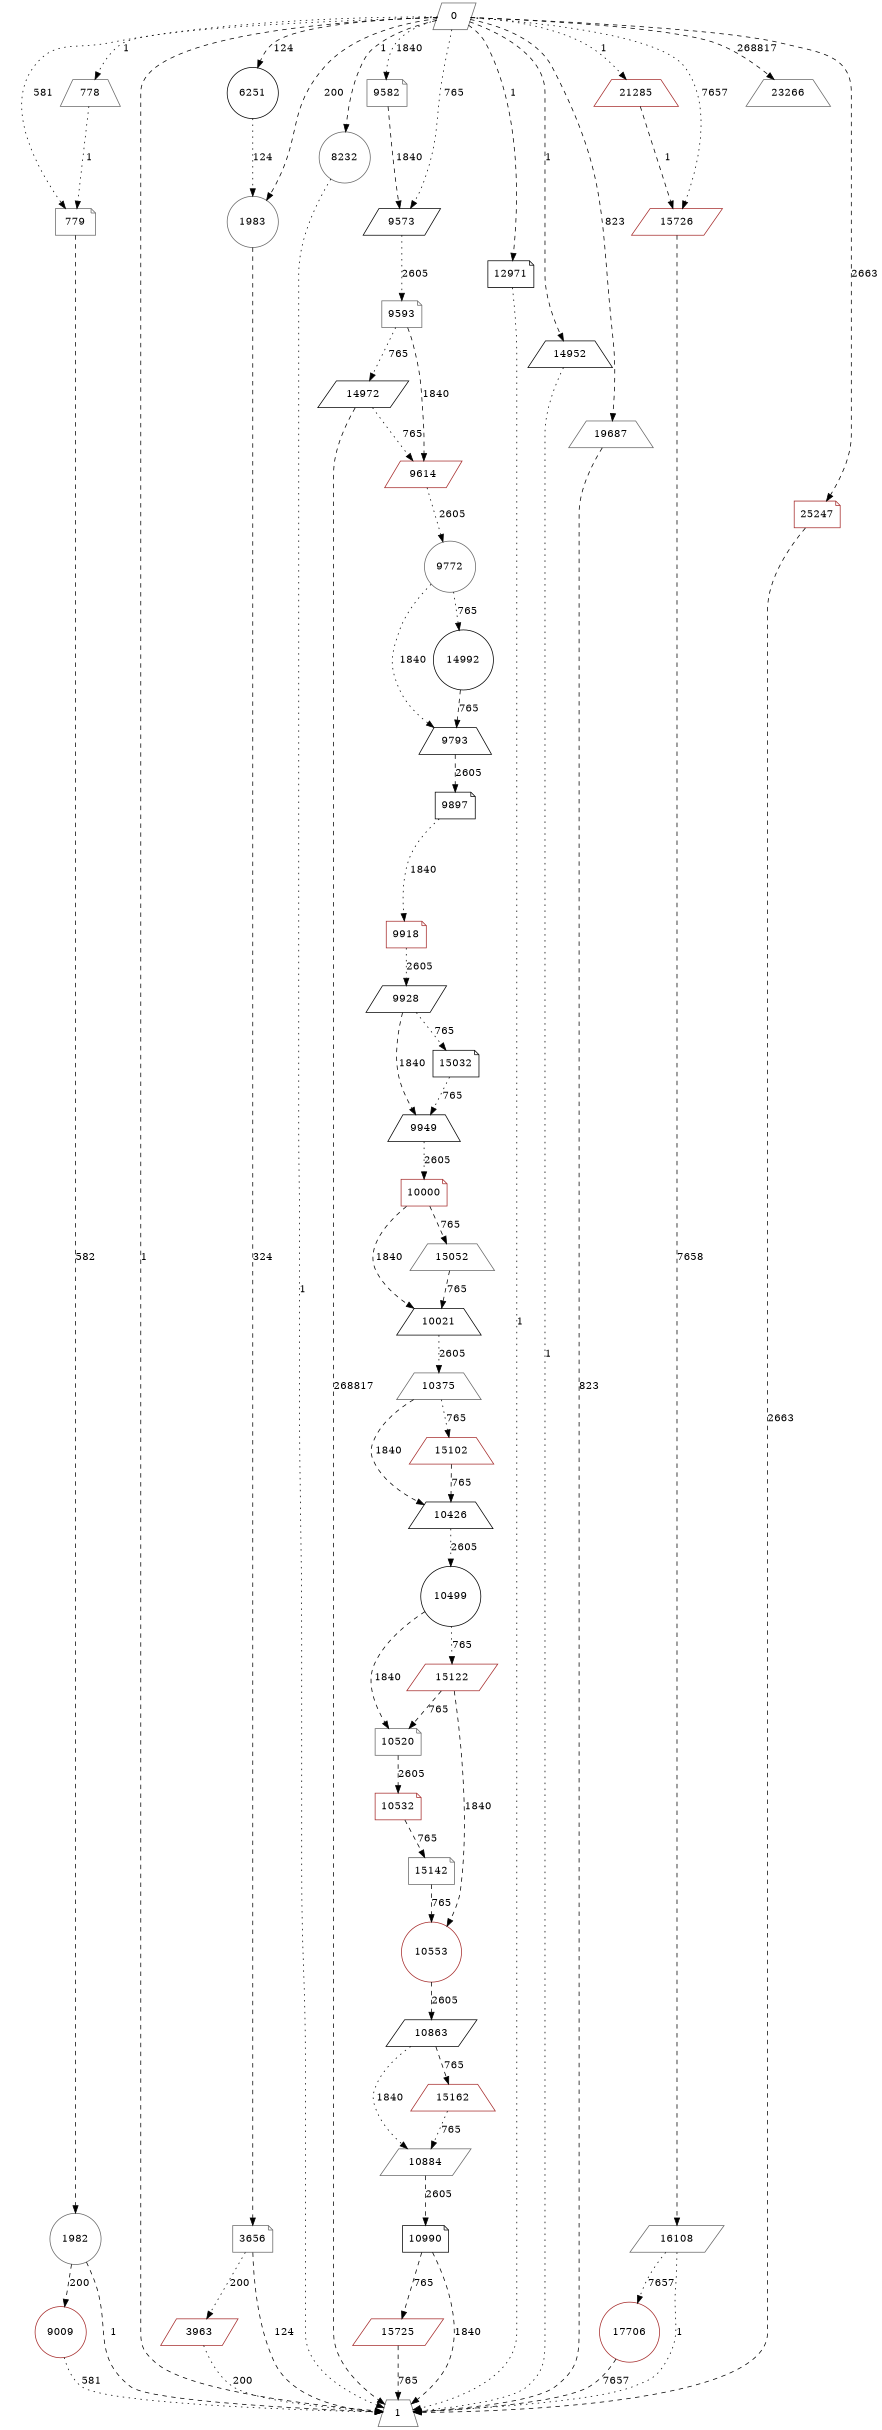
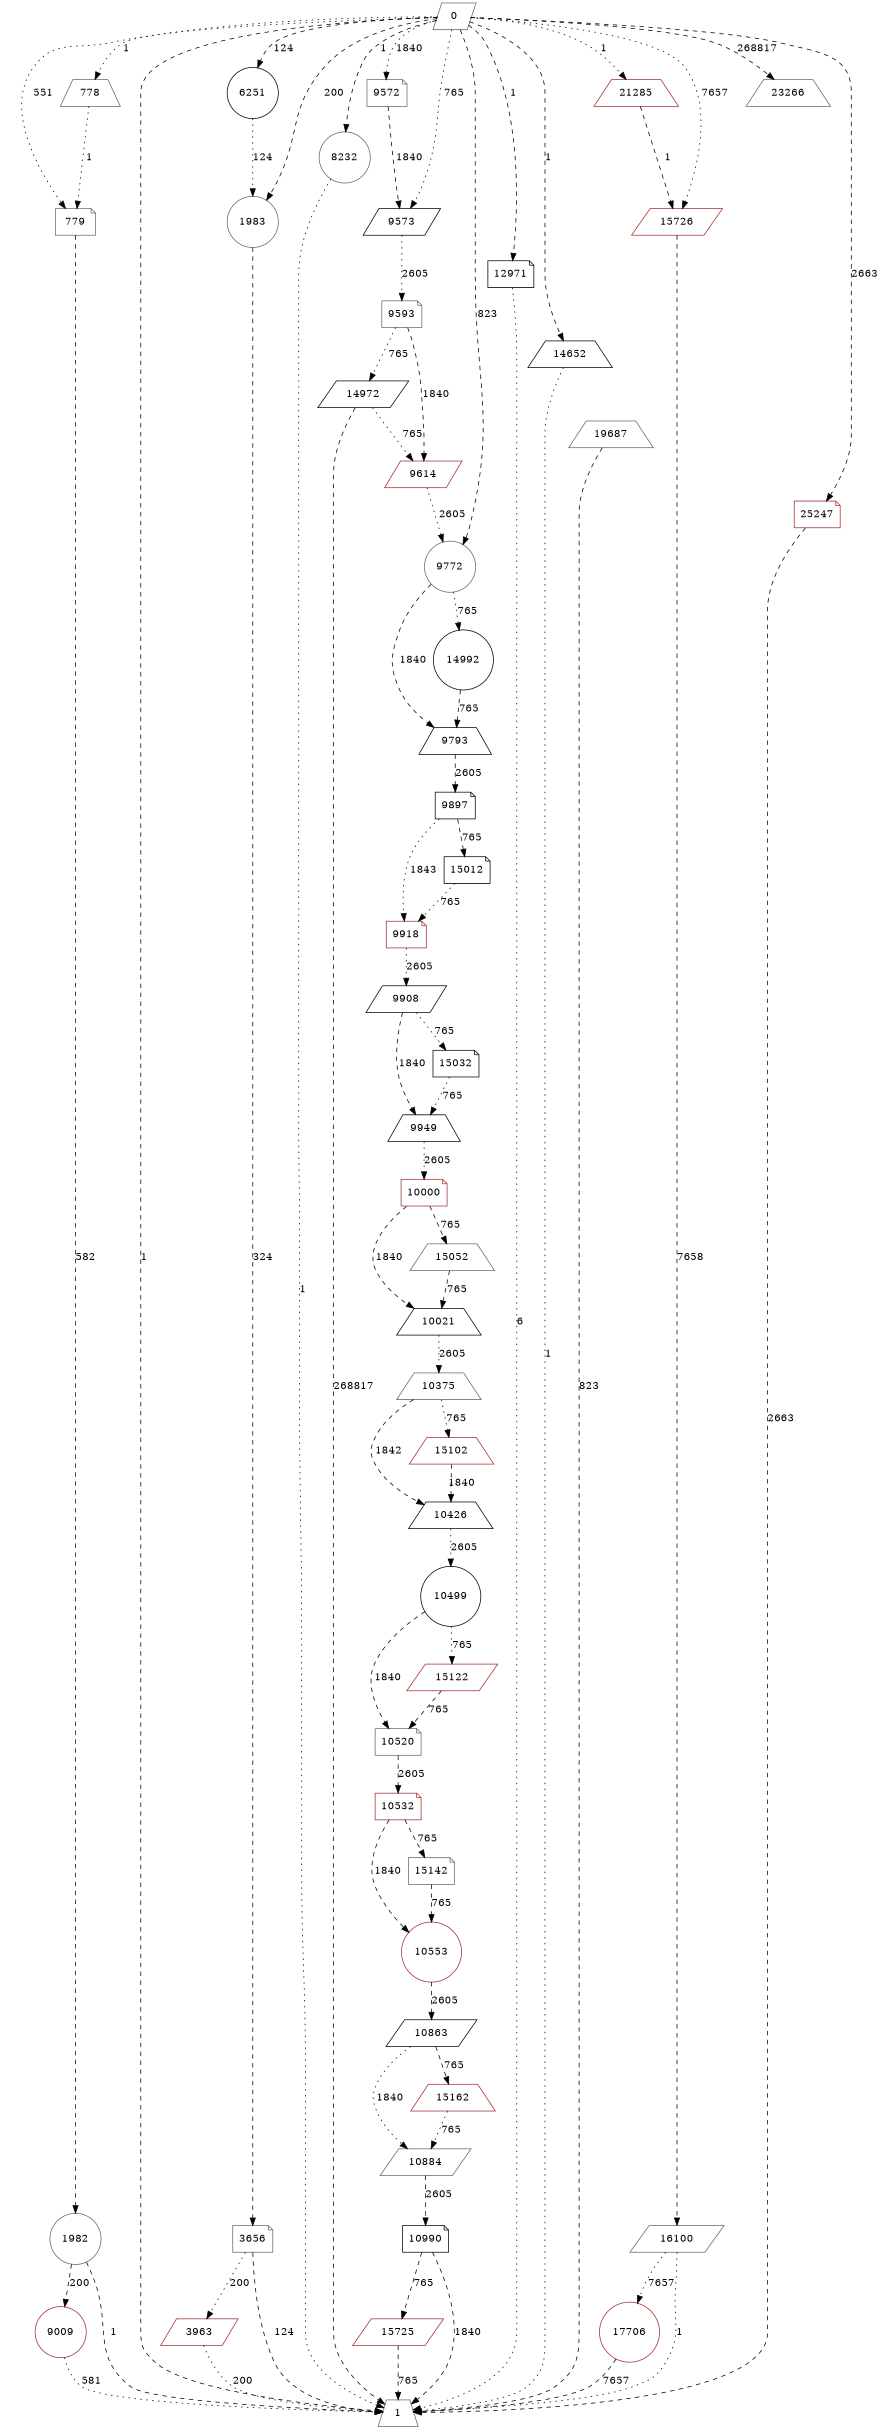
(44, 93) -> (44, 93)
(387, 93) -> (387, 93)
(597, 188) -> (475, 284)
(570, 354) -> (570, 354)
(393, 654) -> (393, 654)
(424, 870) -> (424, 870)
none -> (467, 870)
(406, 999) -> (406, 999)
(521, 1322) -> (521, 1322)
(389, 1451) -> (389, 1451)
(462, 1483) -> (462, 1483)
(464, 1806) -> (372, 1876)
(677, 2239) -> (677, 2239)
